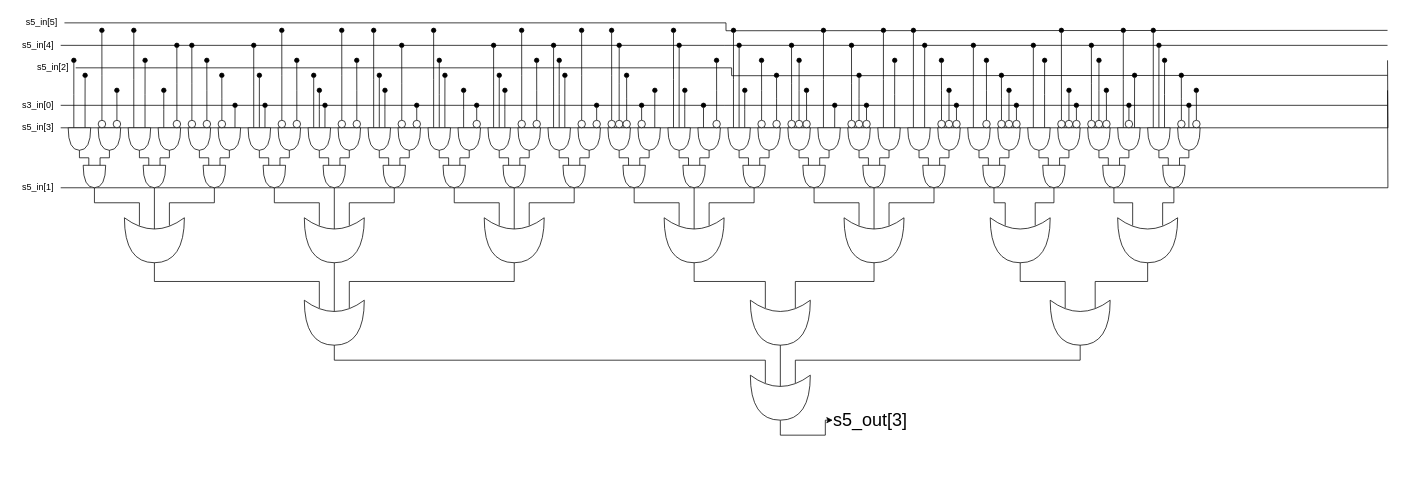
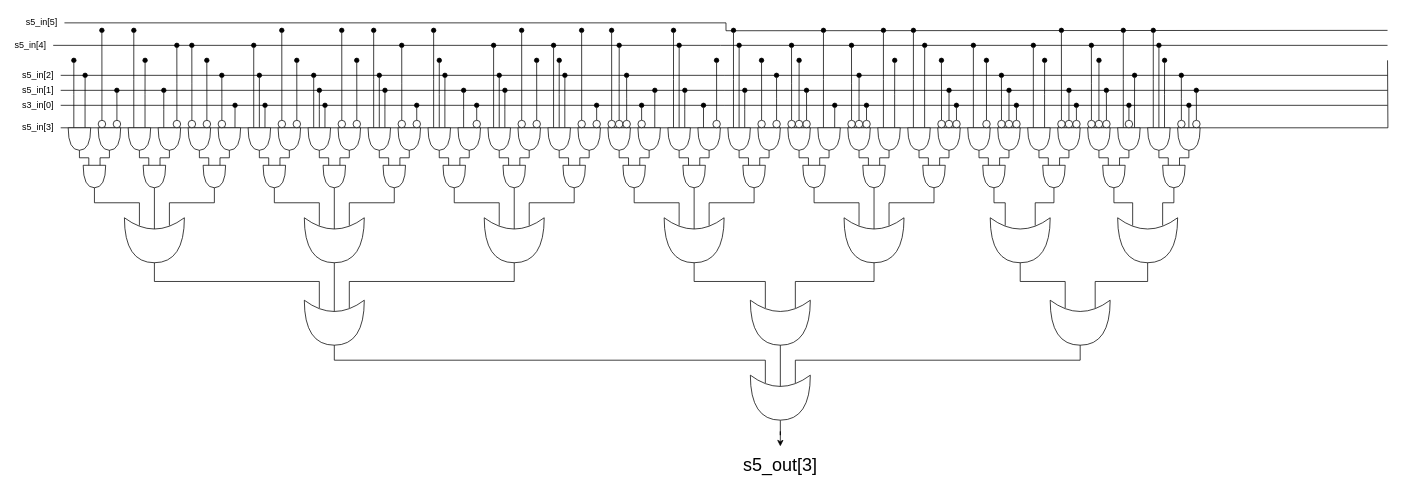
(38, 45) -> (30, 45)
(53, 68) -> (38, 75)
(38, 188) -> (38, 90)
(870, 420) -> (780, 465)
